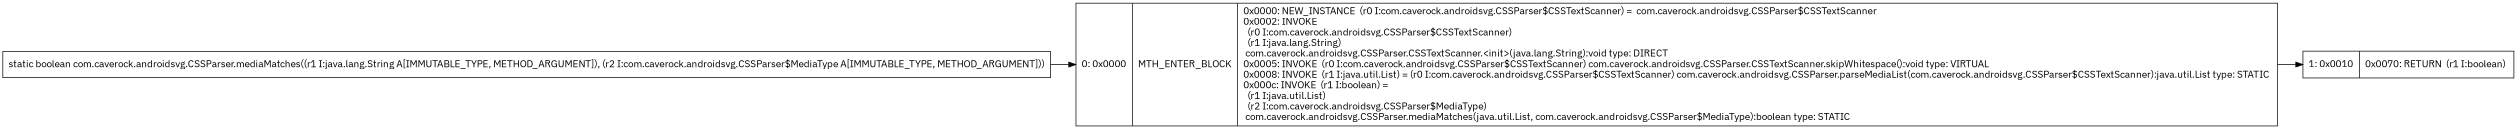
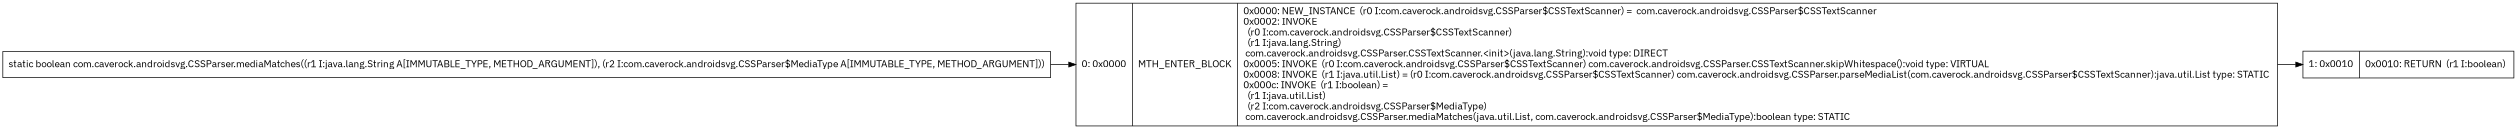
(2437, 64) -> (2437, 64)
